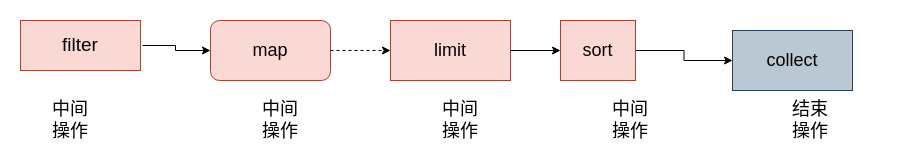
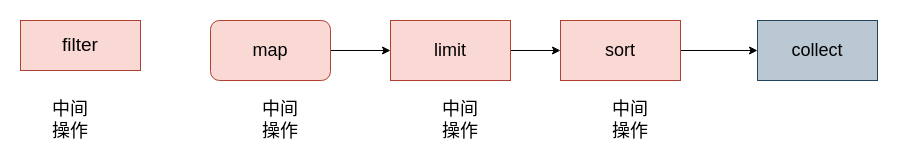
(176, 46) -> none
(358, 51) -> (358, 51)
(598, 51) -> (621, 51)
(793, 61) -> (818, 51)
(811, 121) -> none
